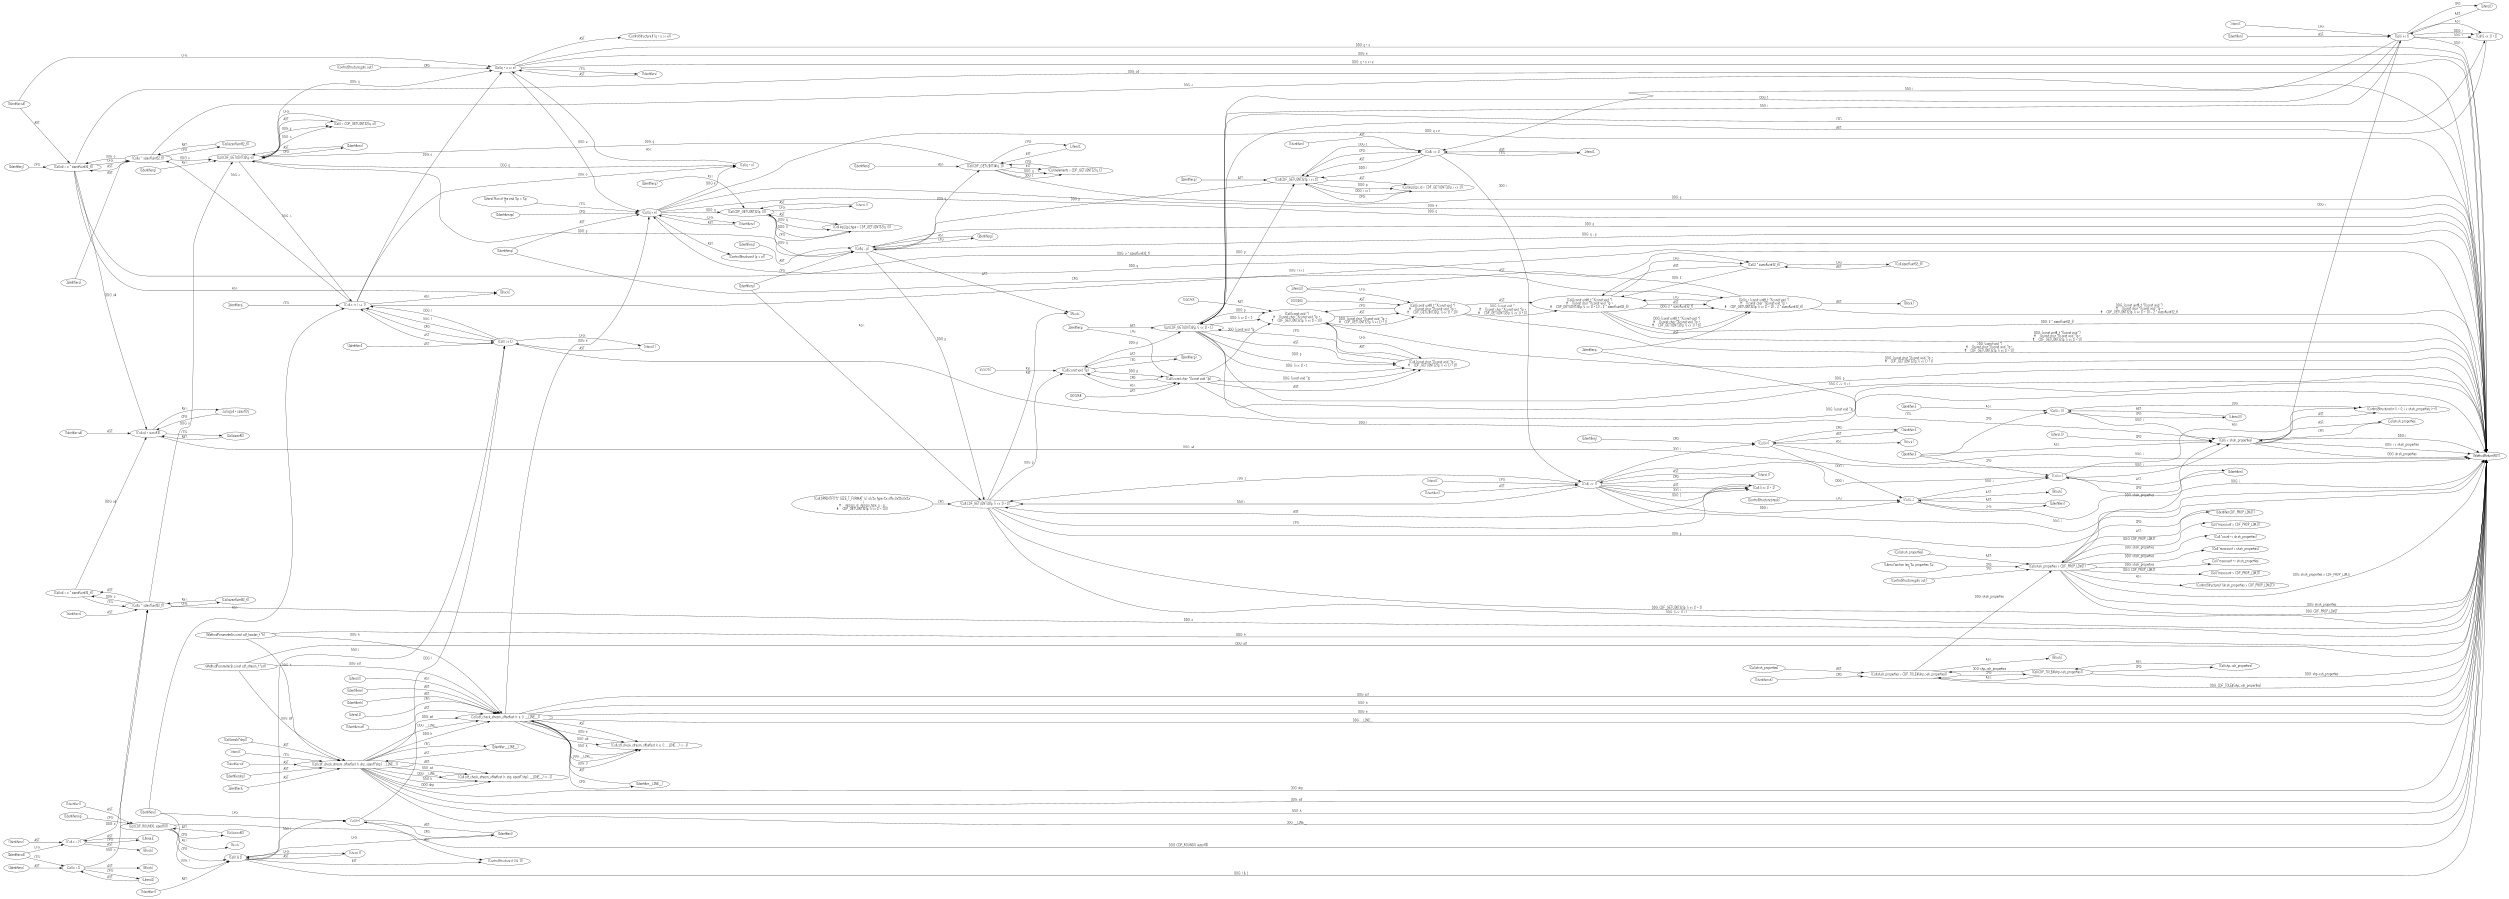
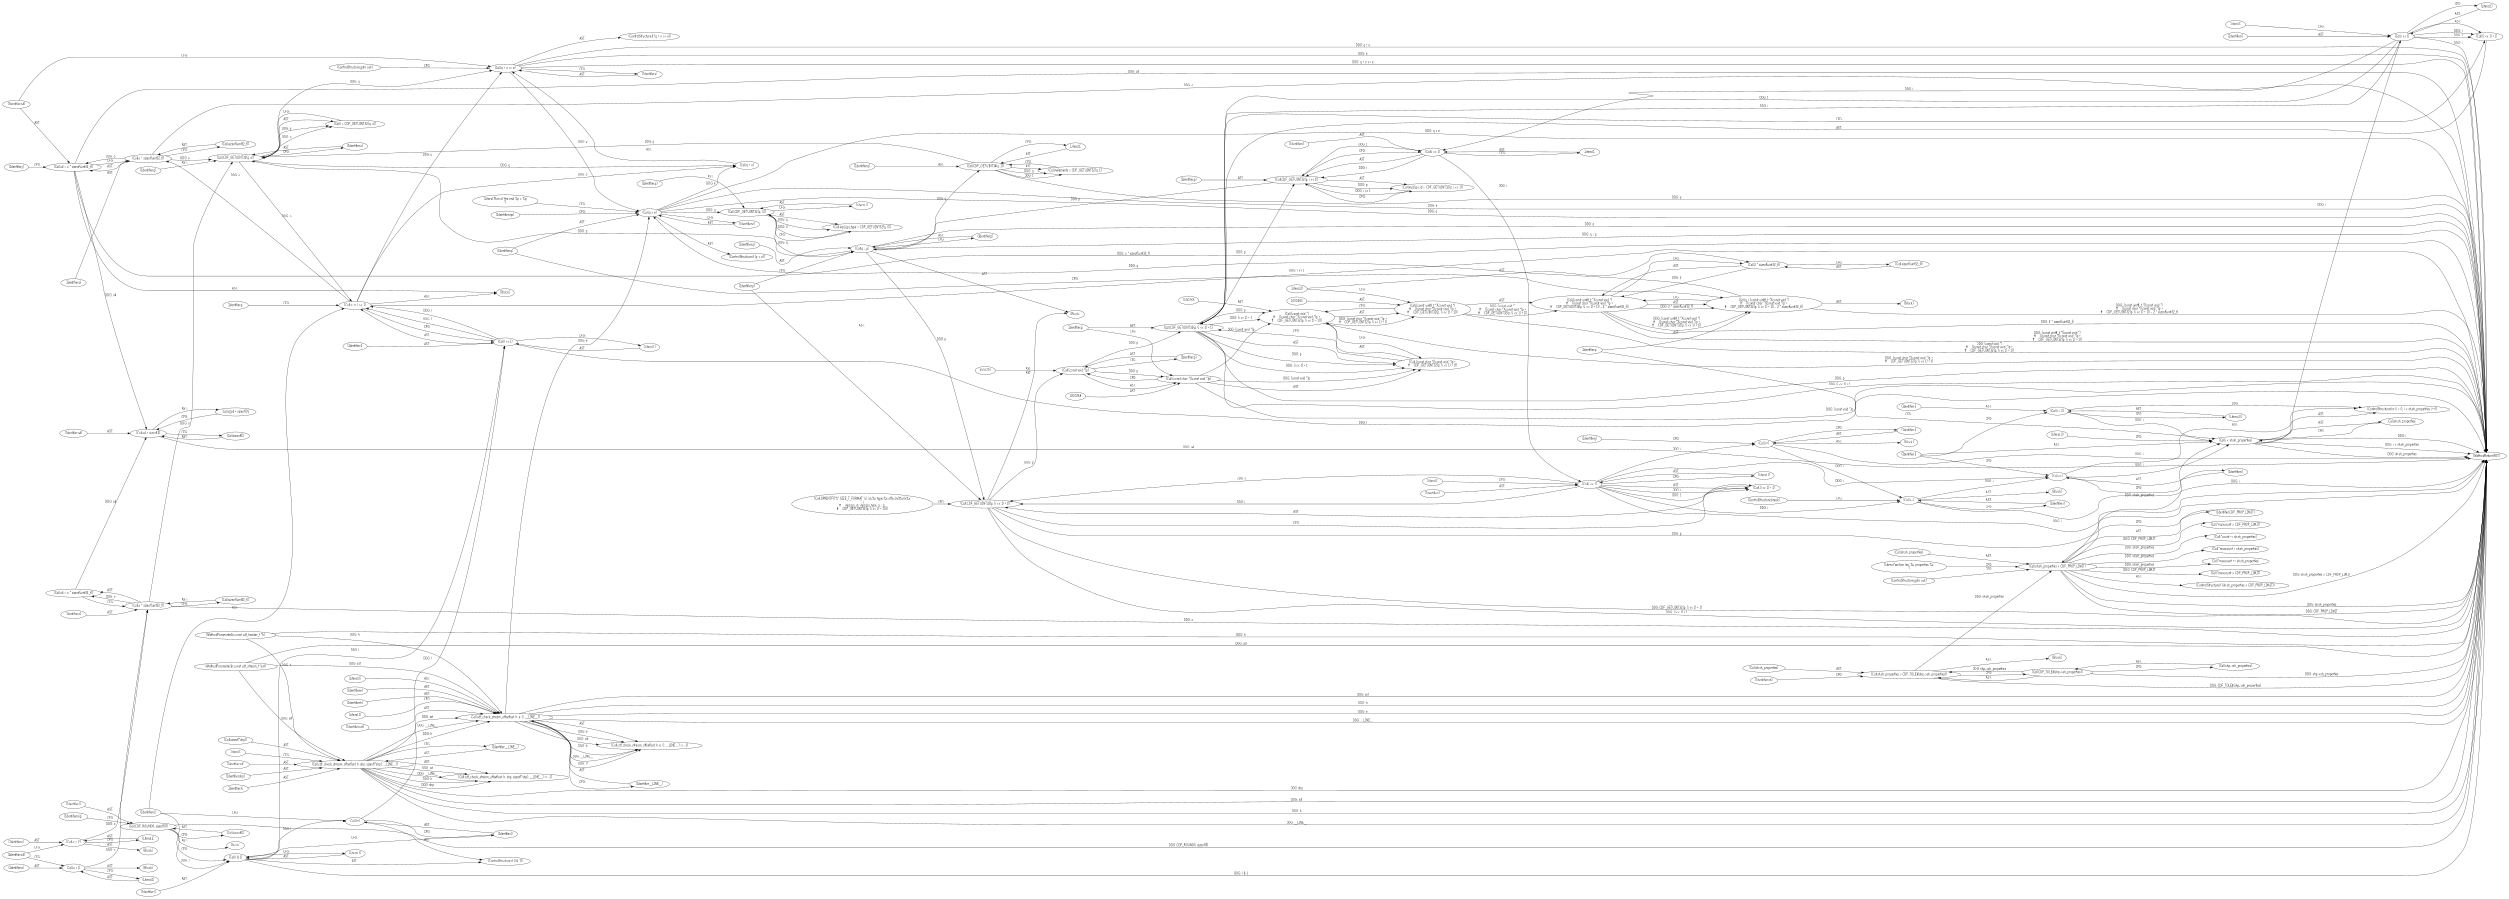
(236, 740) -> (236, 740)
